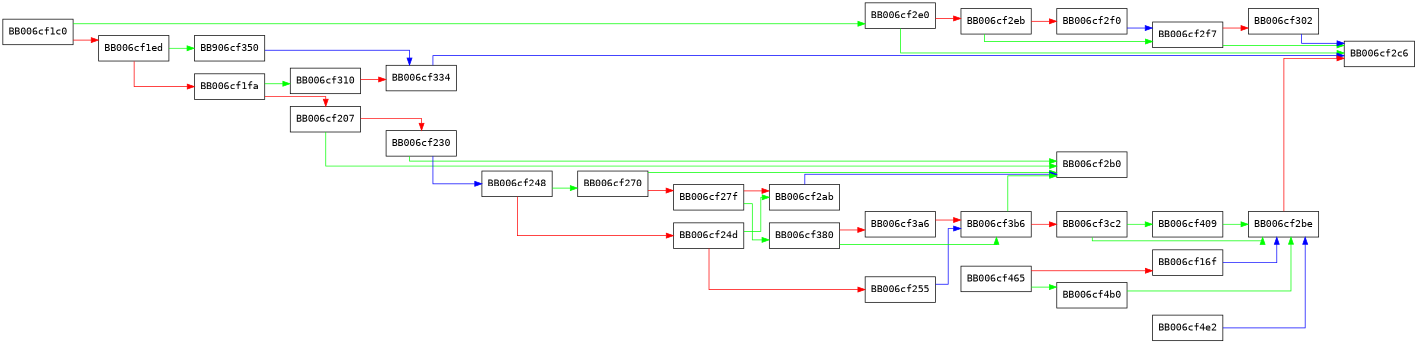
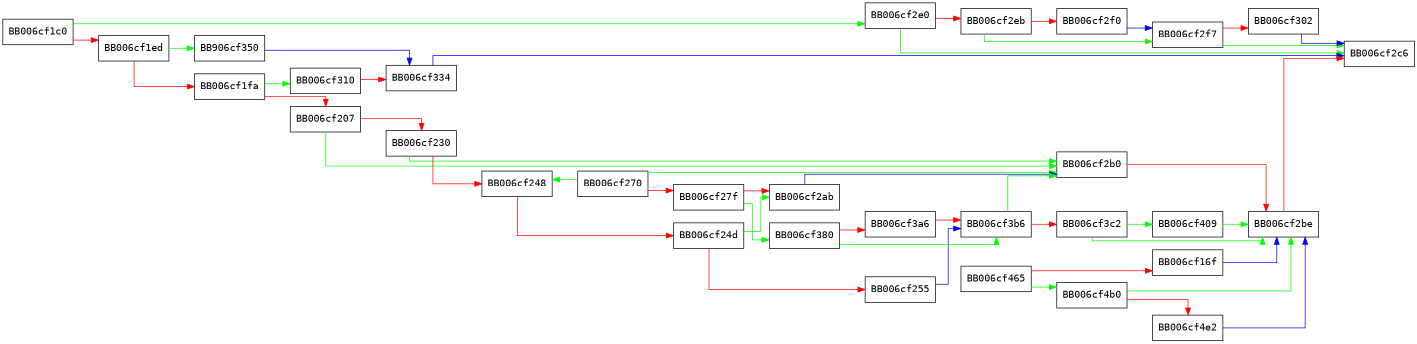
none -> (1216, 165)
(440, 184) -> (440, 184)
(561, 188) -> (569, 180)
none -> (1162, 300)
